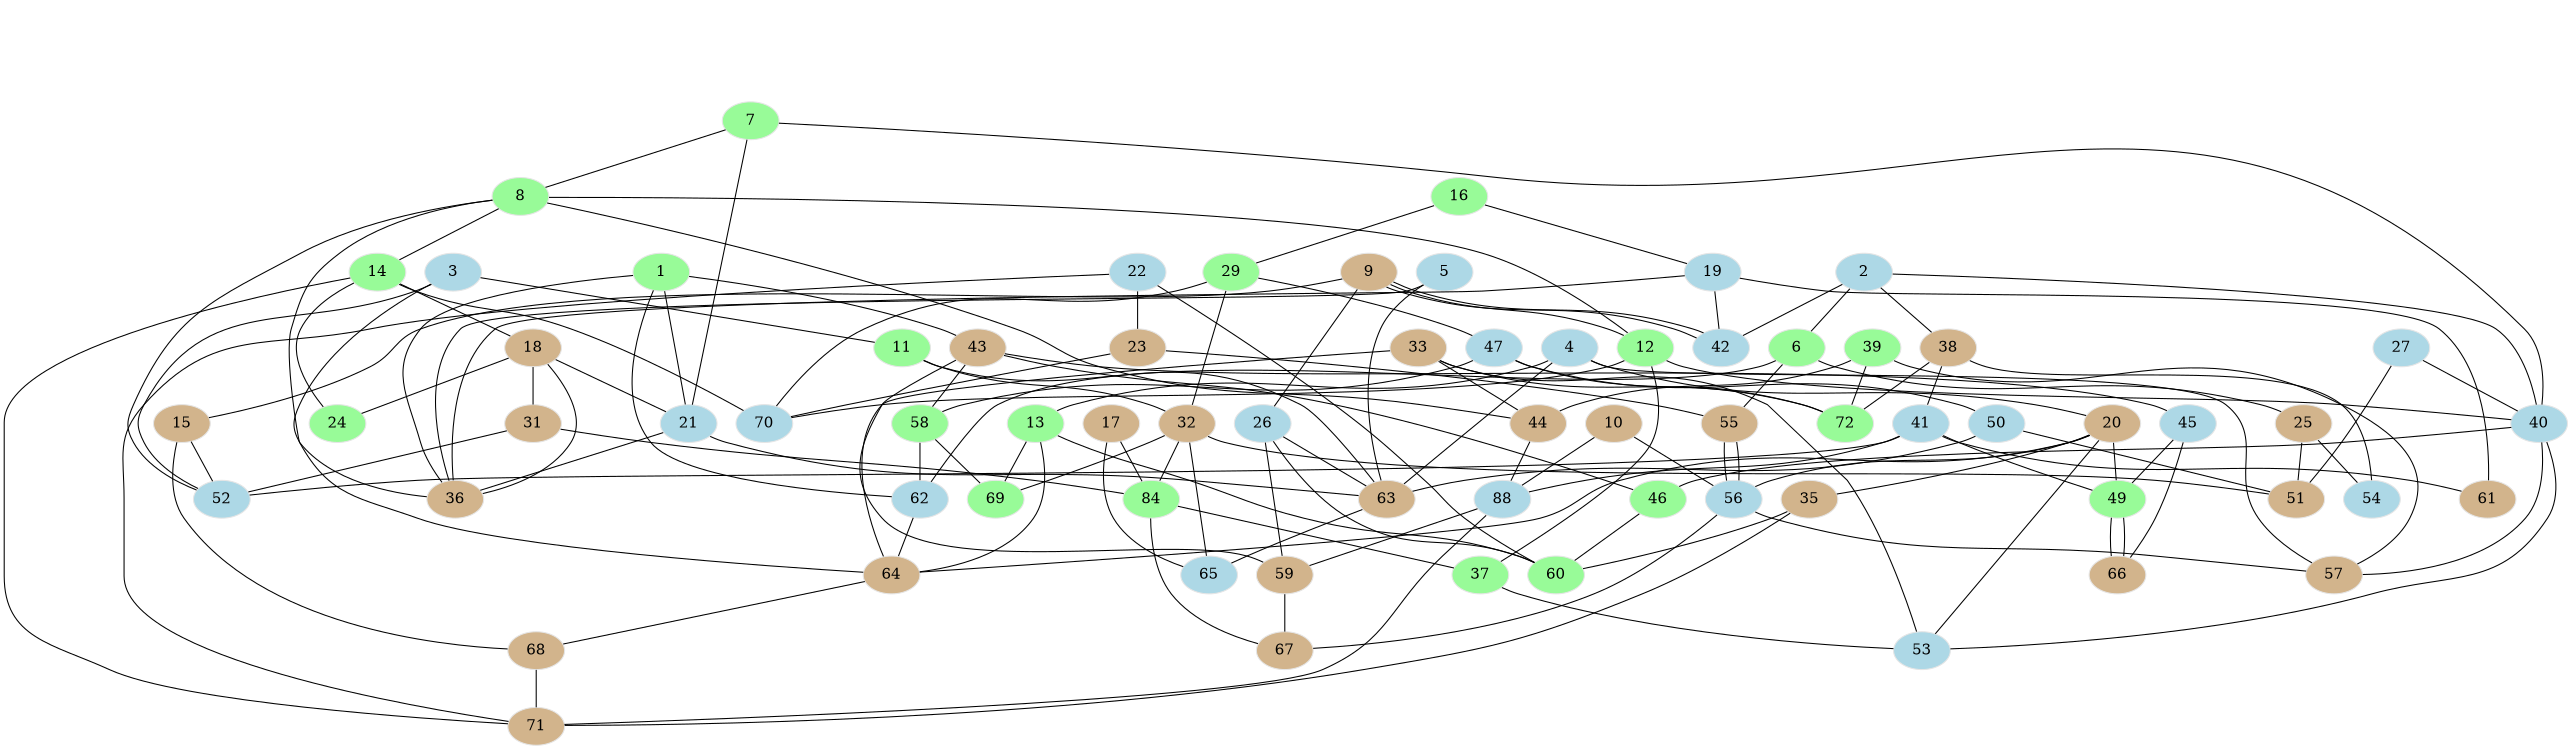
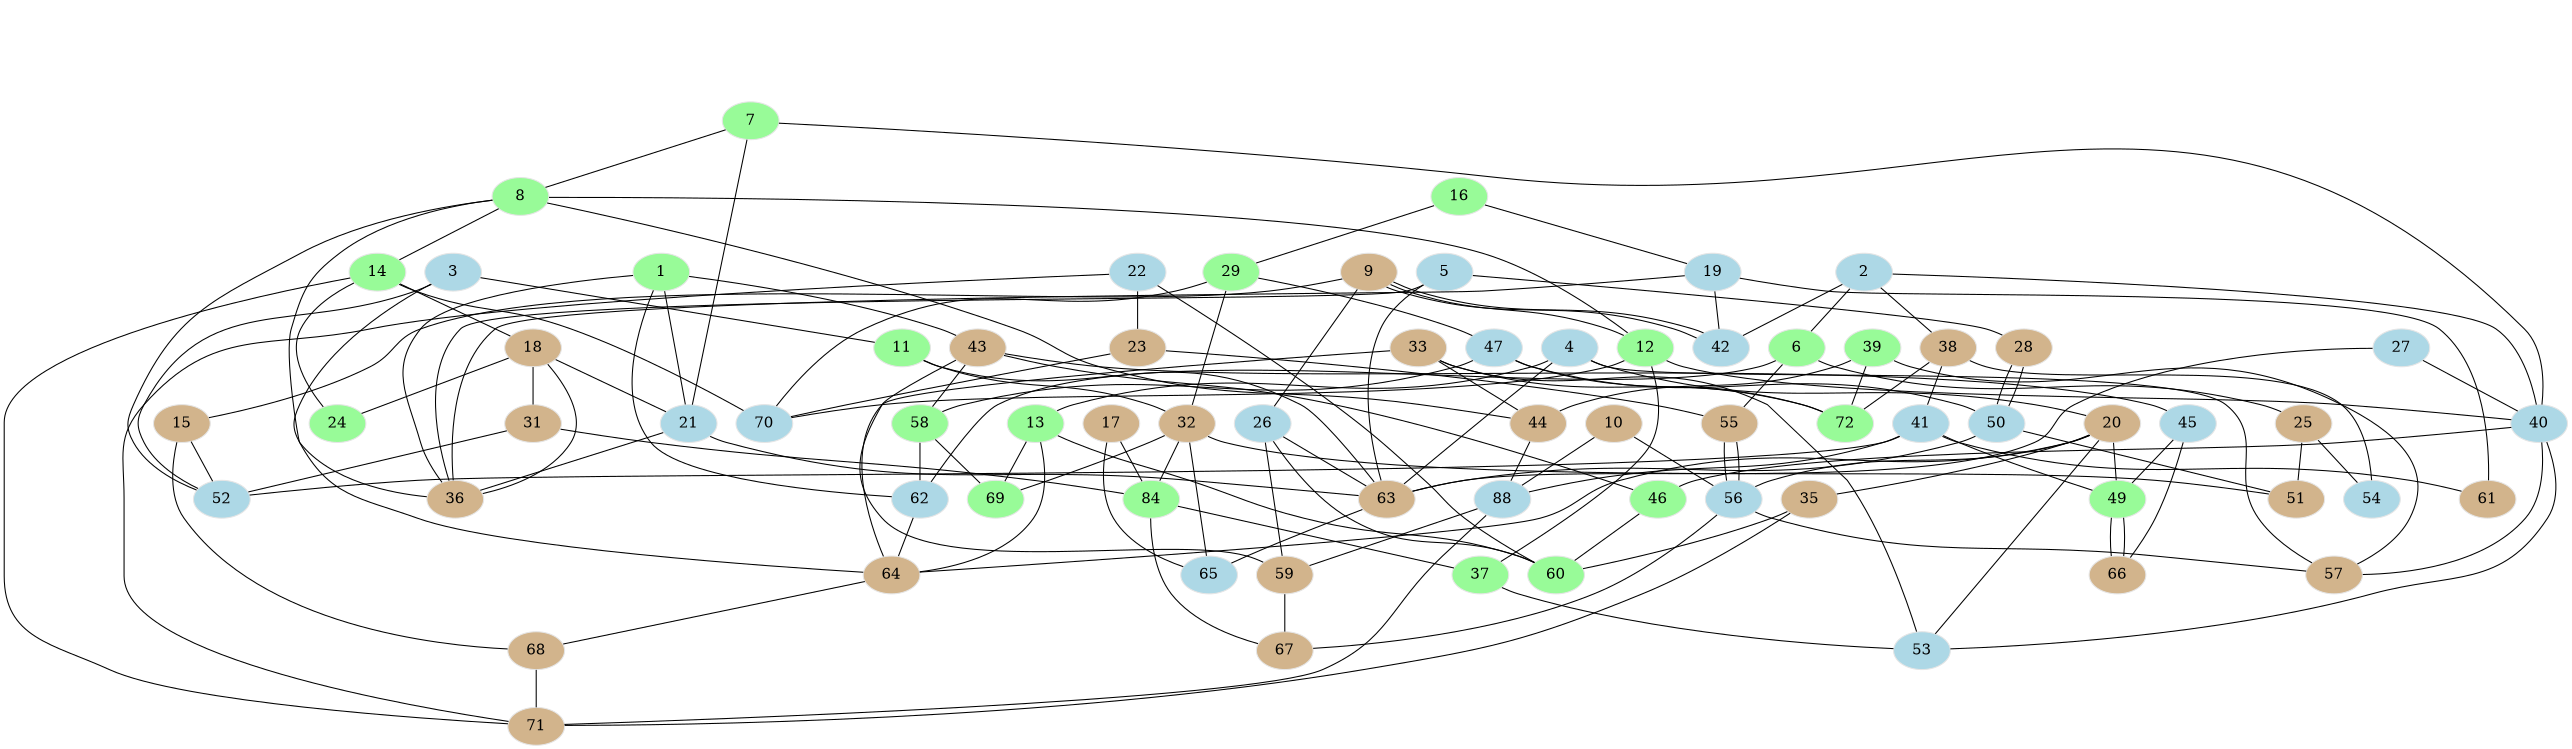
none -> (2024, 348)
(2351, 429) -> (1905, 468)
